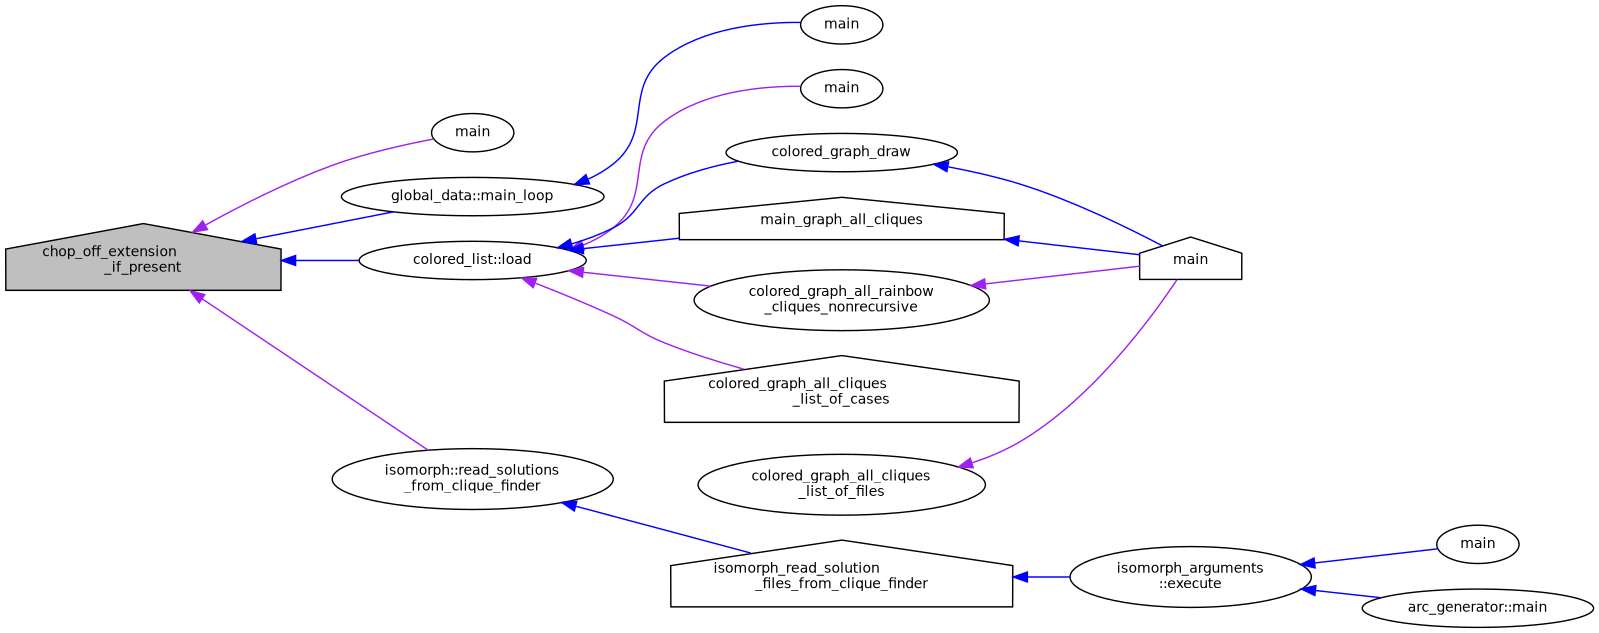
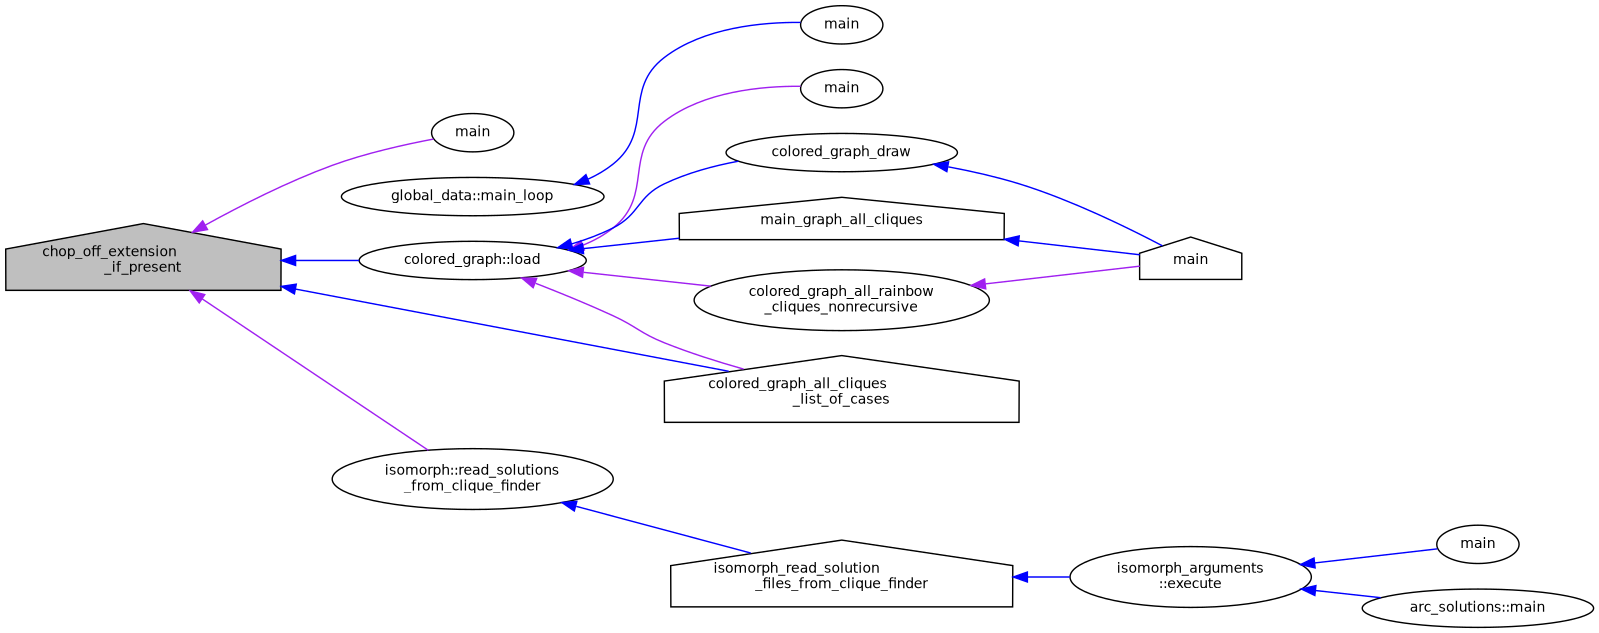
(325, 225) -> (512, 330)
(473, 260) -> (473, 260)
(842, 485) -> none
(1478, 608) -> (1478, 608)
